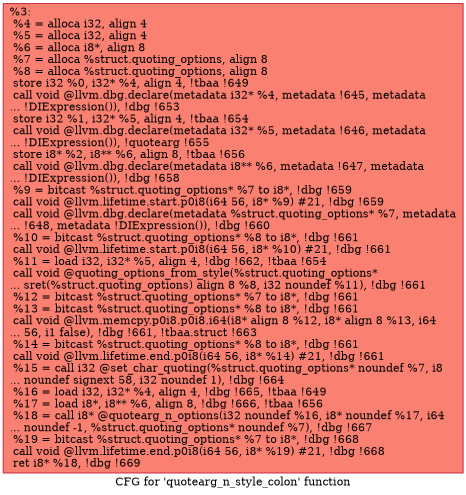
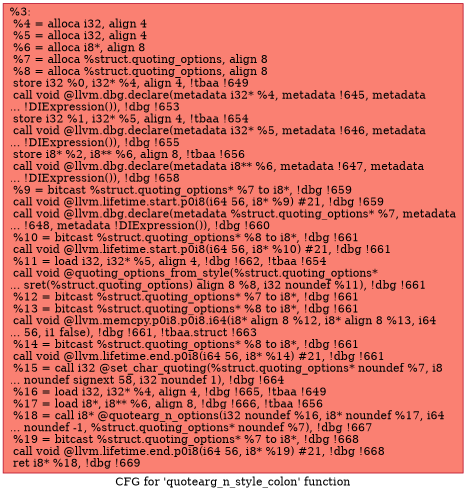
(110, 143) -> (95, 143)
